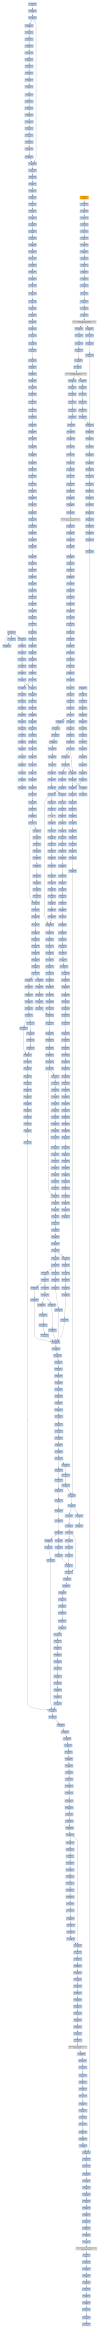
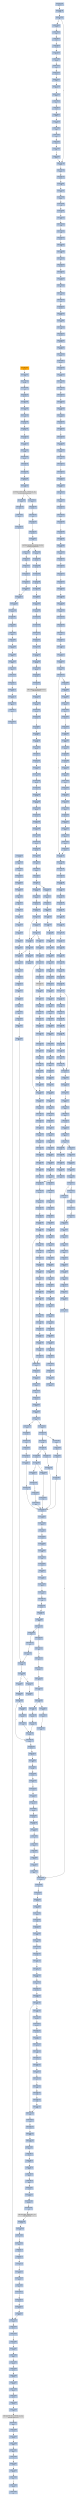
(12, 635) -> (65, 784)
